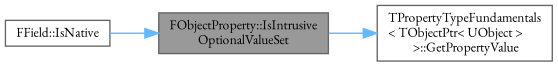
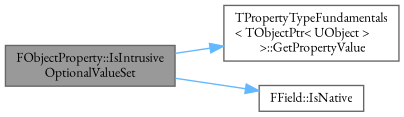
(127, 33) -> (210, 84)
